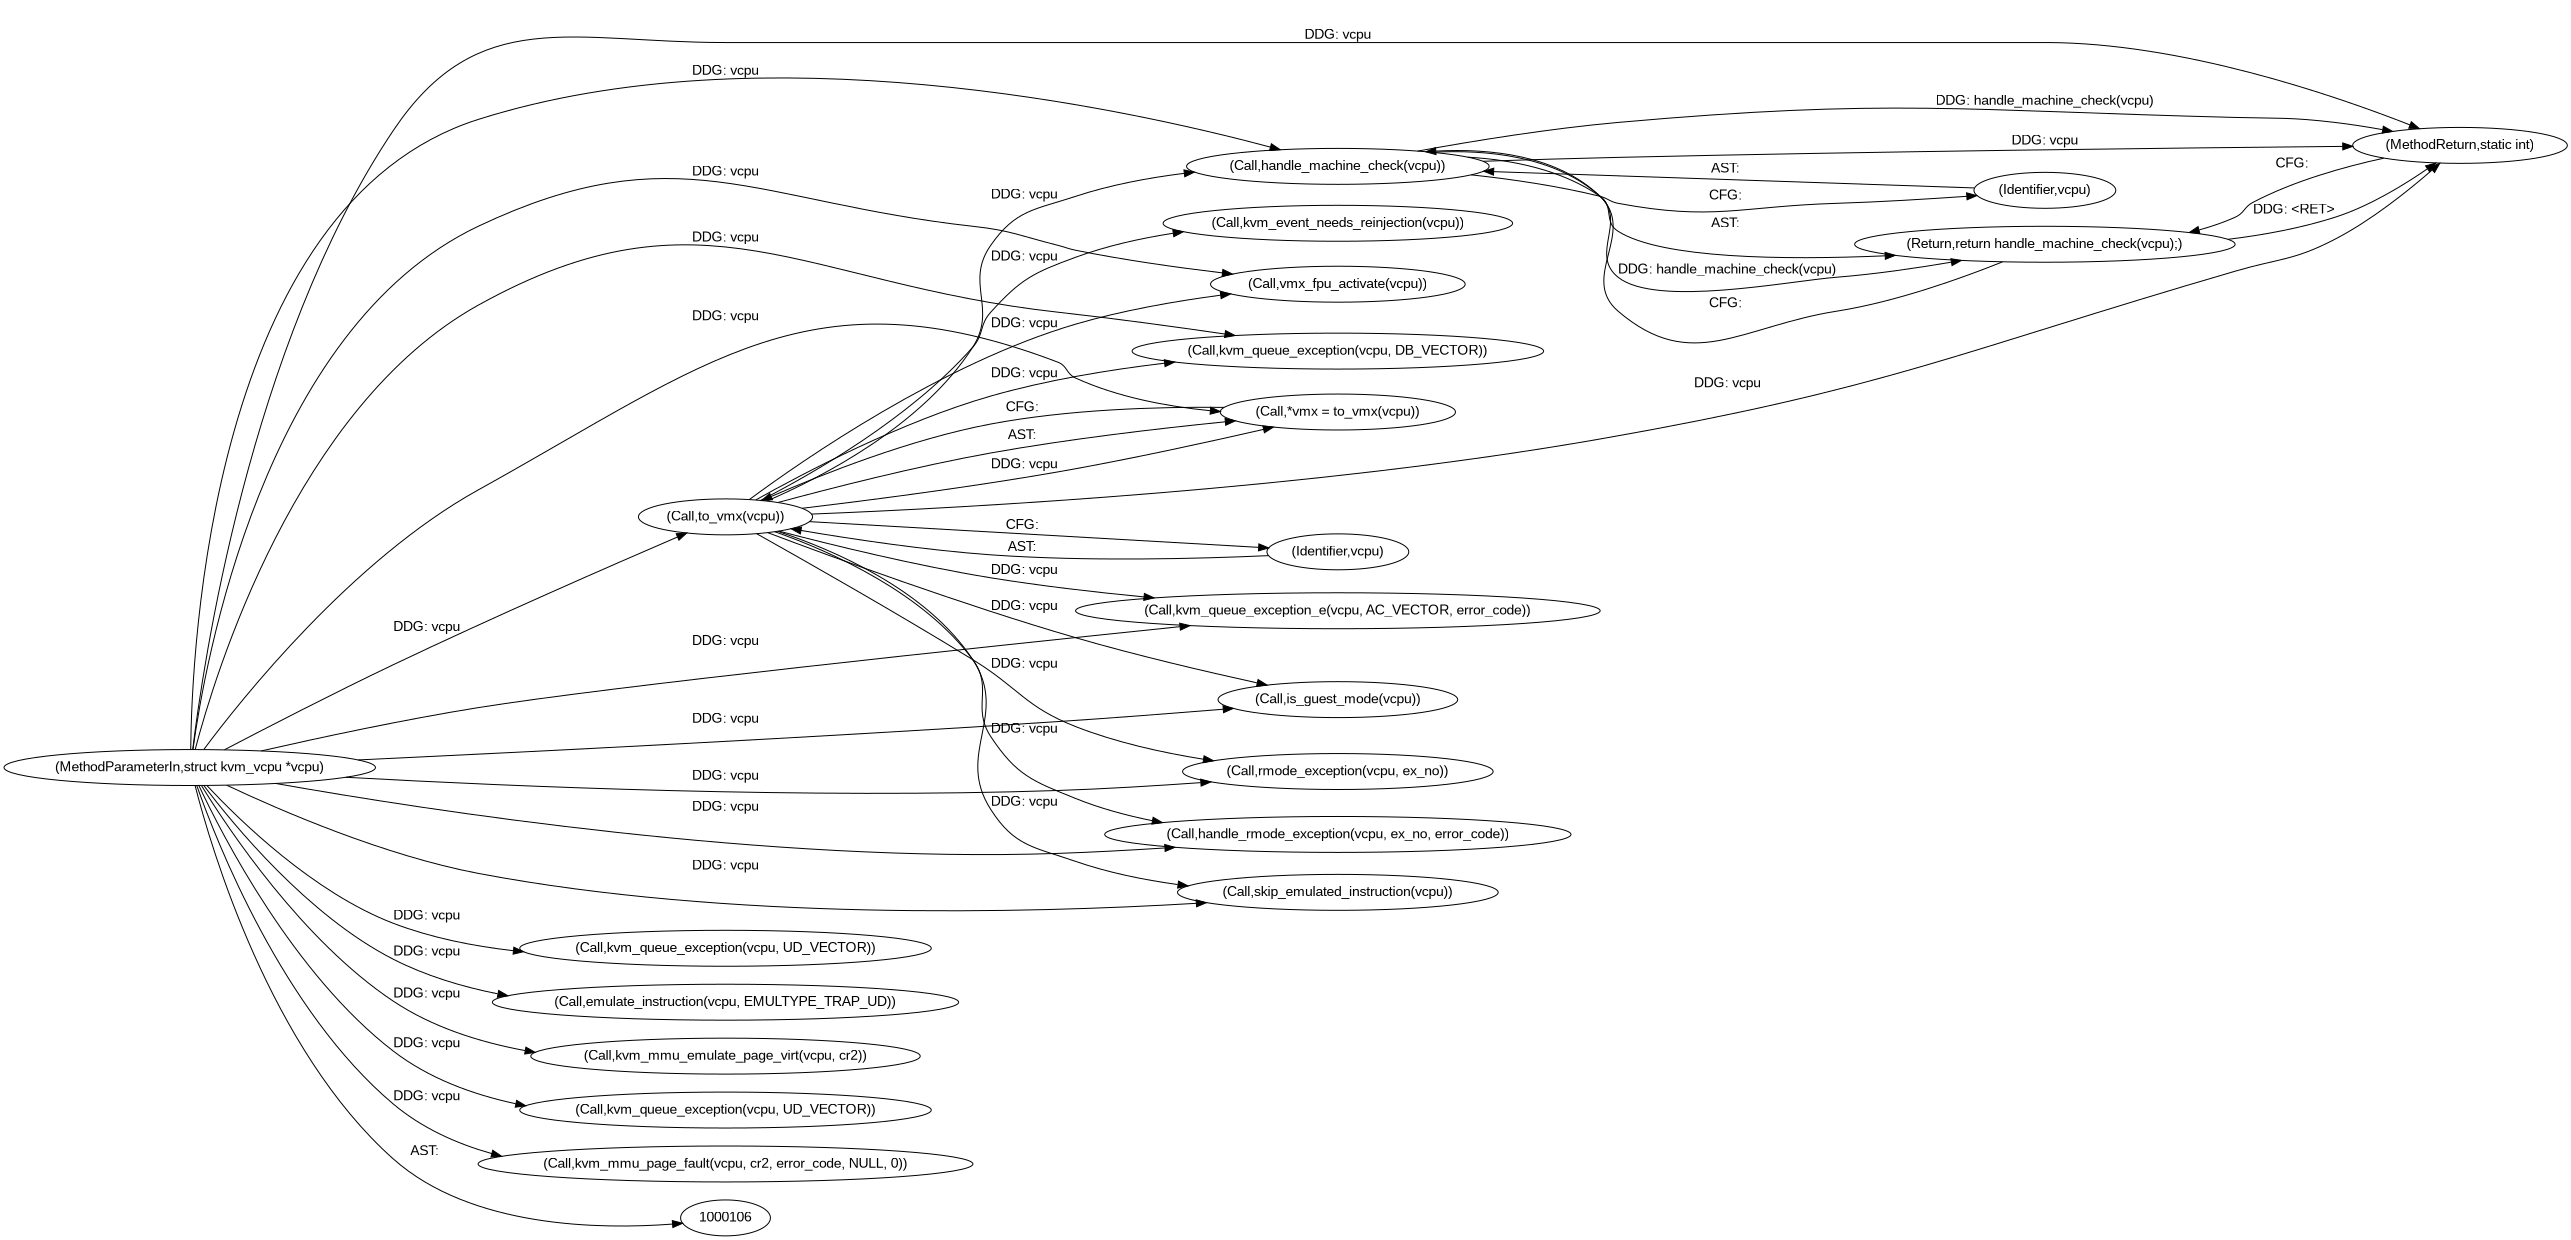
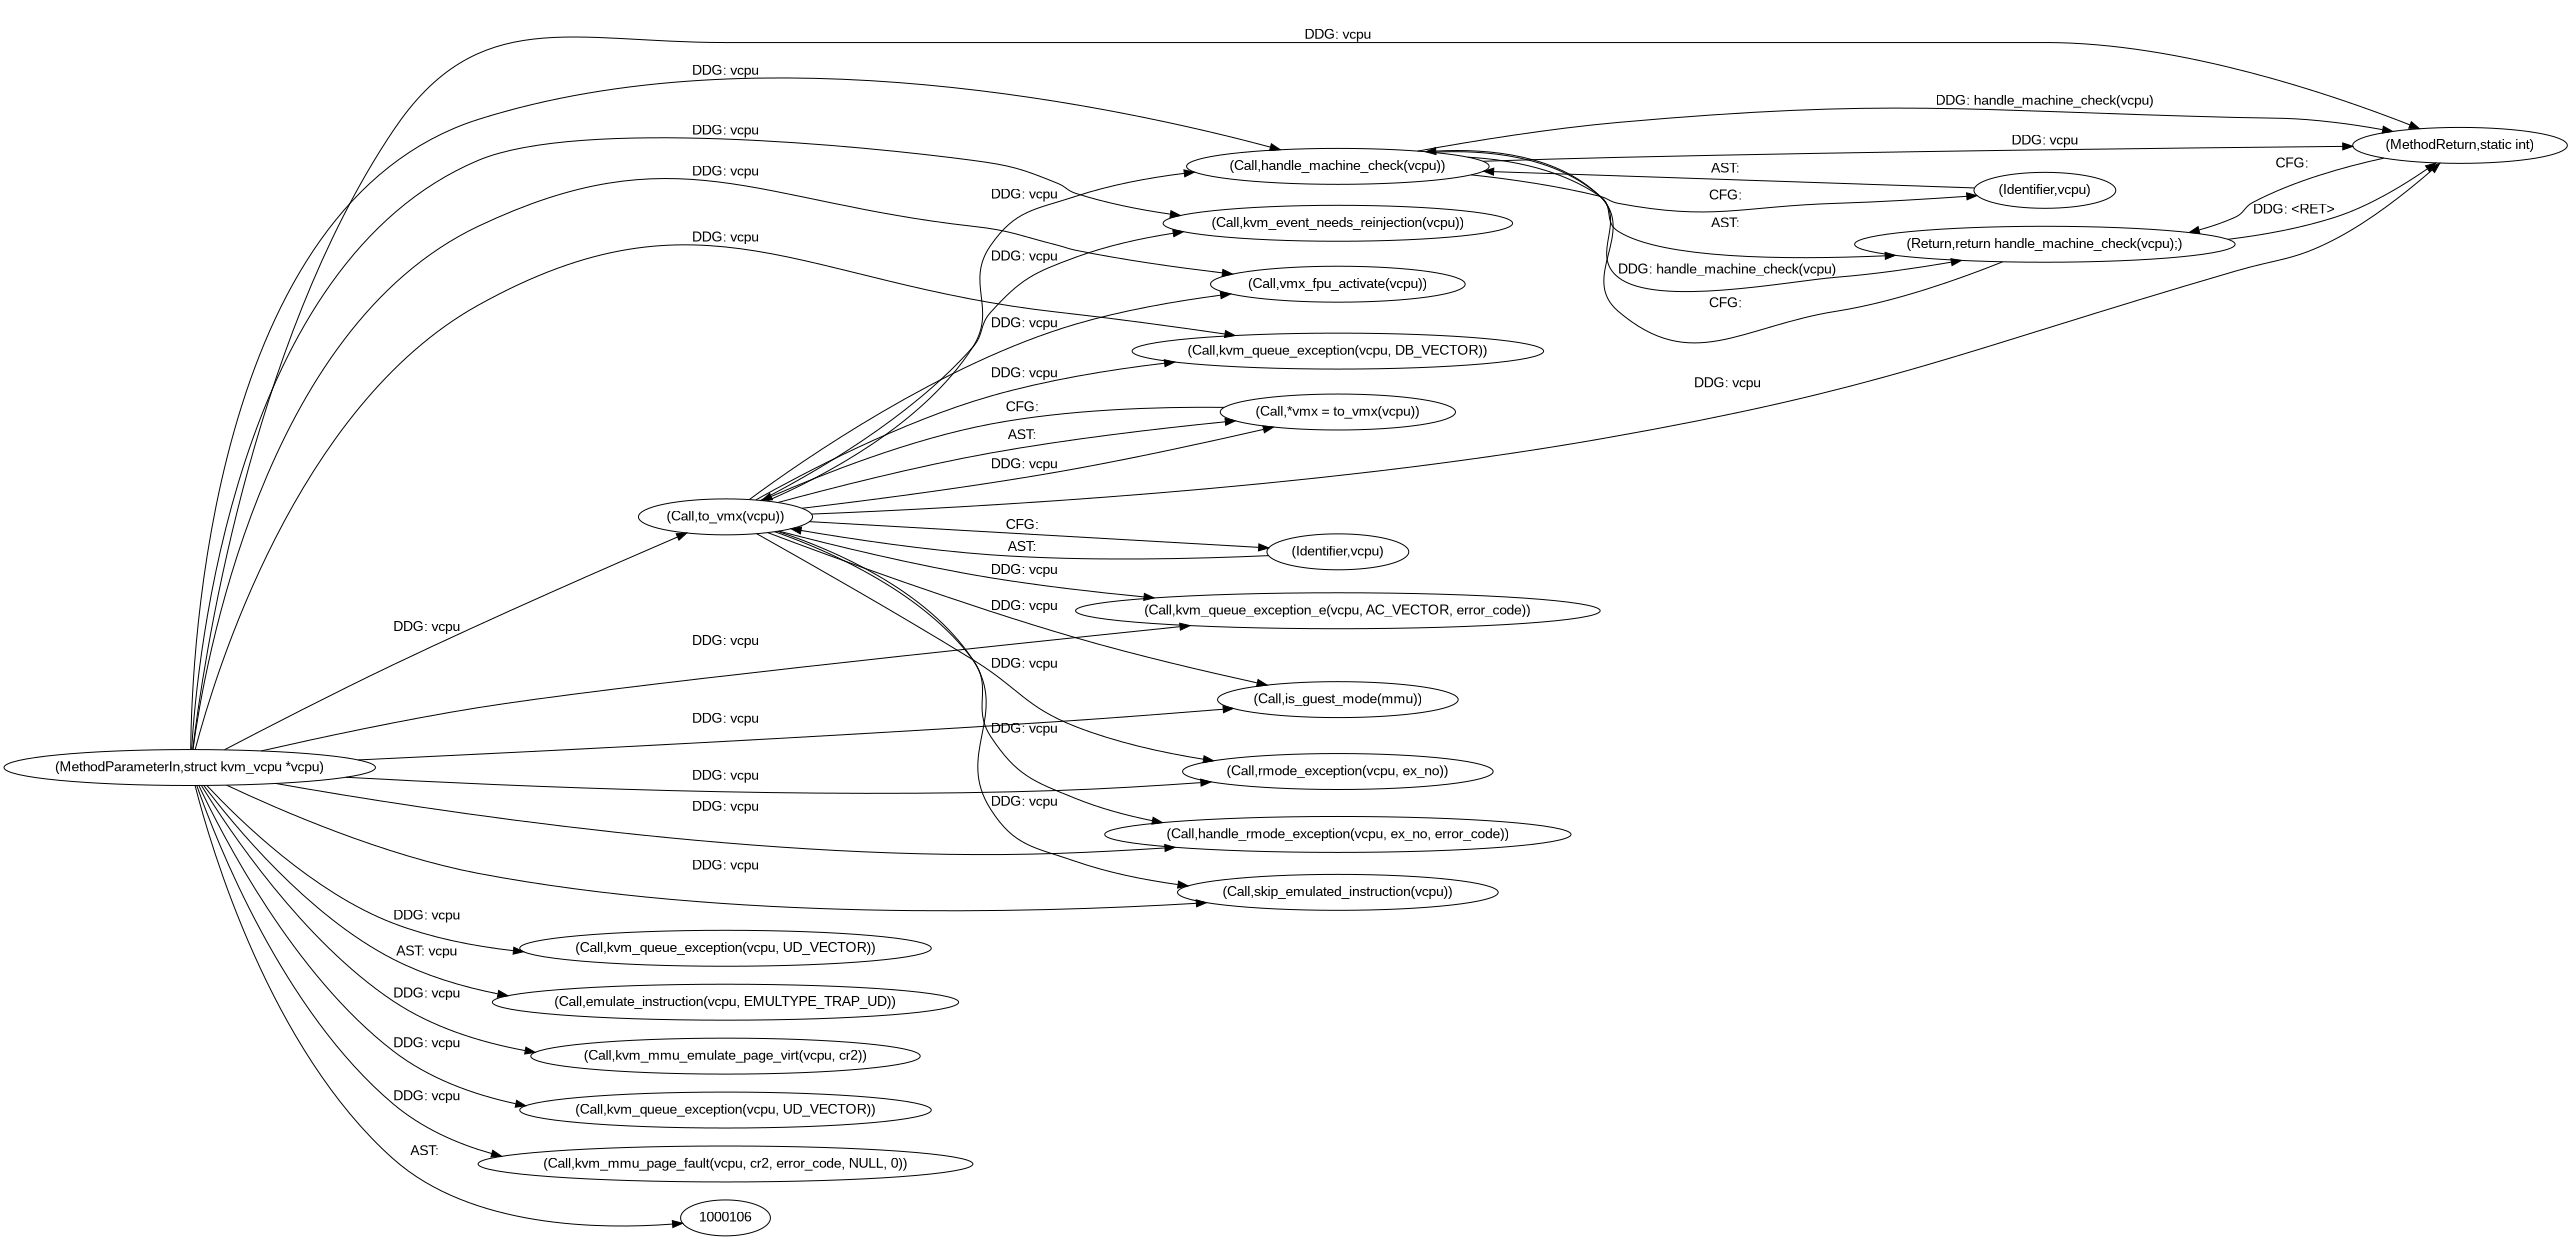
(655, 391) -> (487, 158)
(1338, 700) -> (1338, 700)
(427, 952) -> (427, 952)
